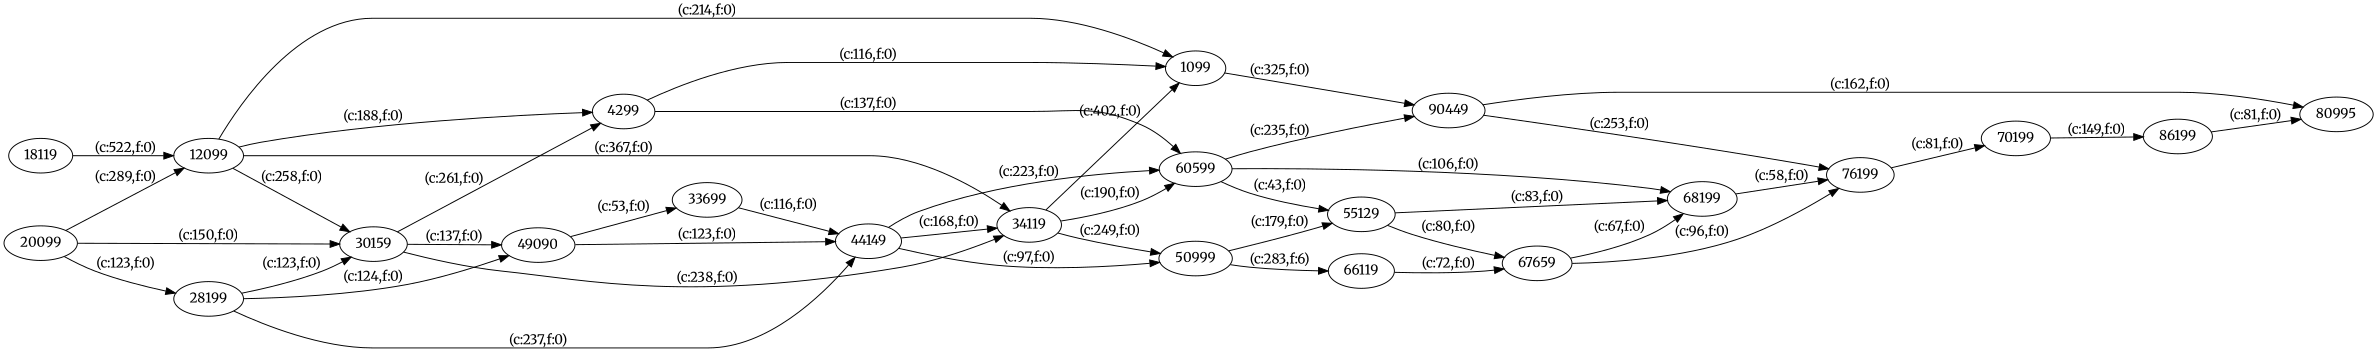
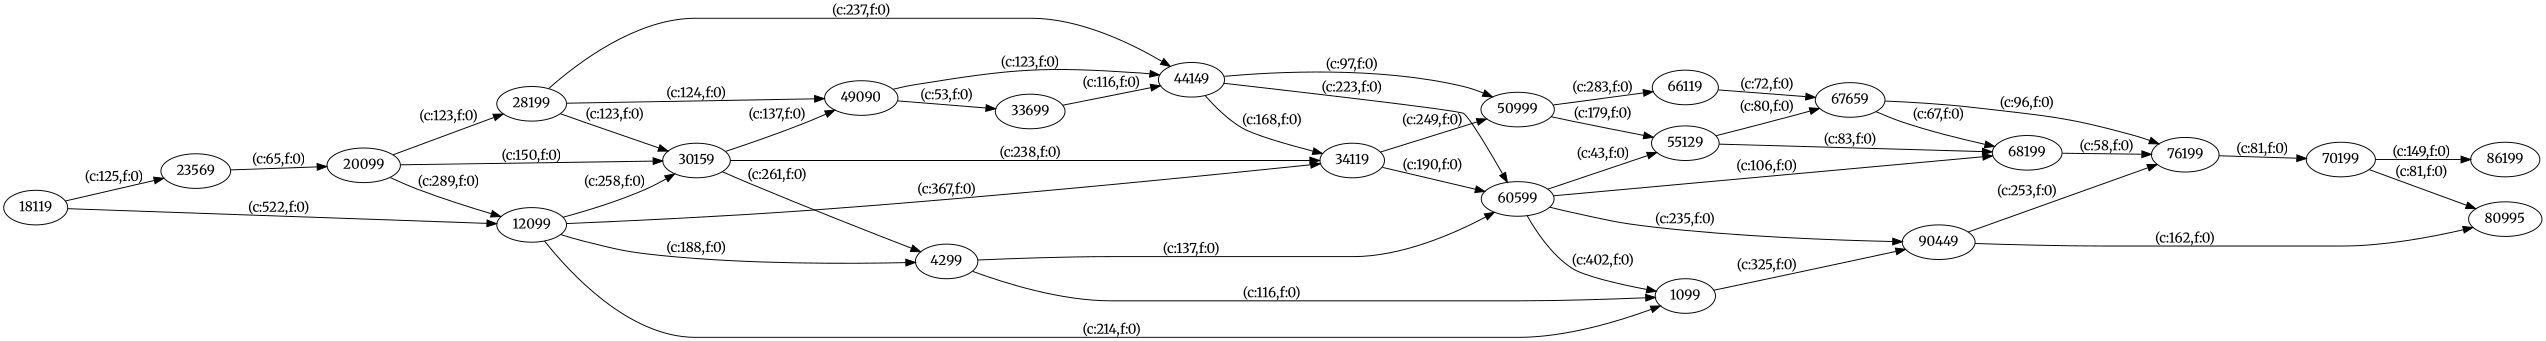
(2251, 126) -> (2418, 187)
(1109, 150) -> (1576, 270)
none -> (196, 171)
(1280, 260) -> (1603, 88)
